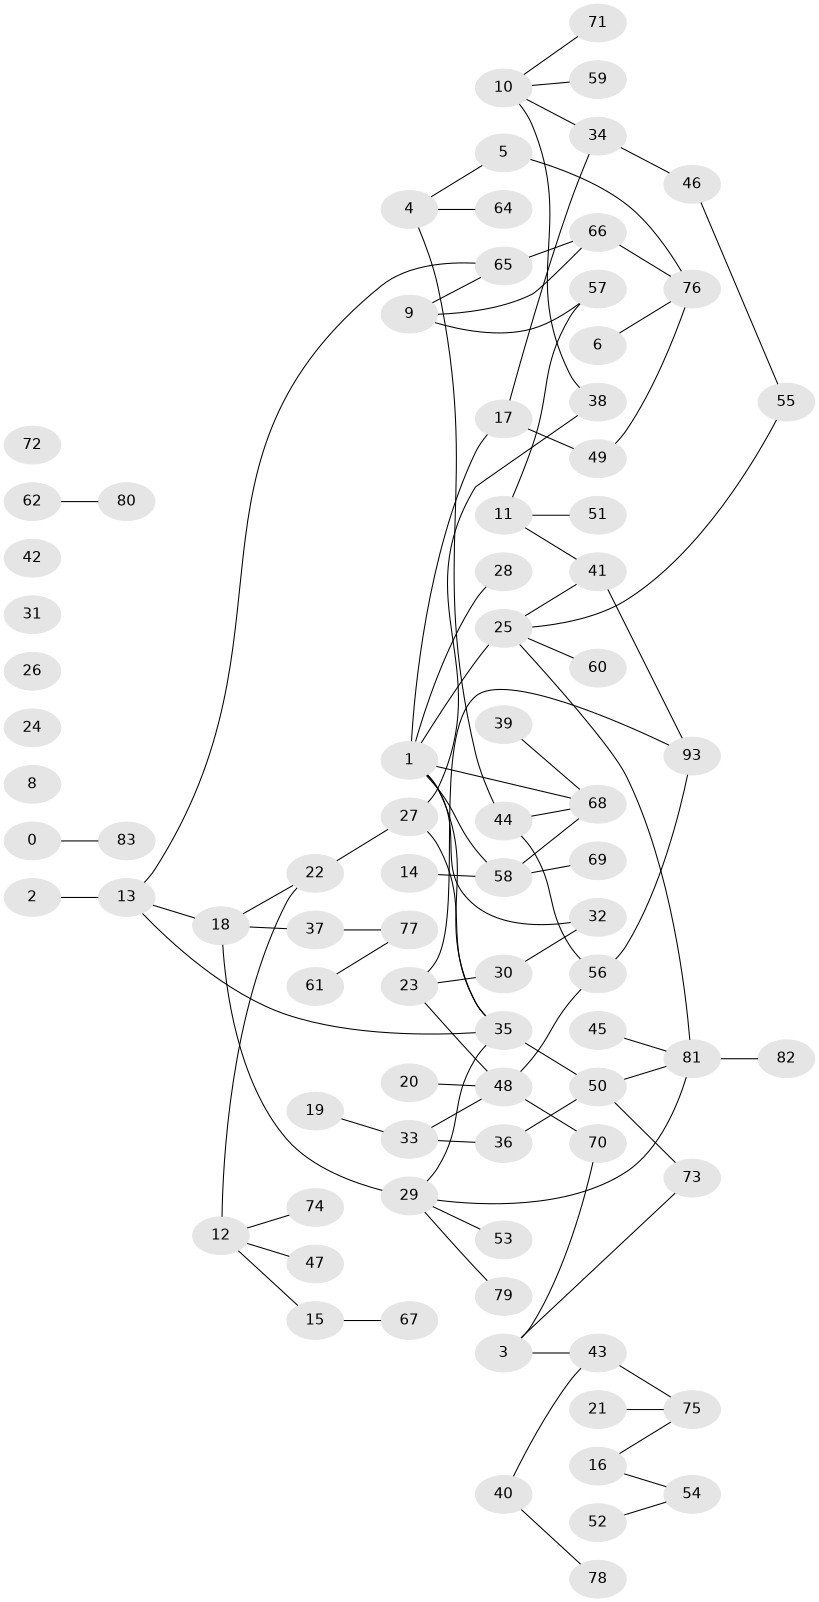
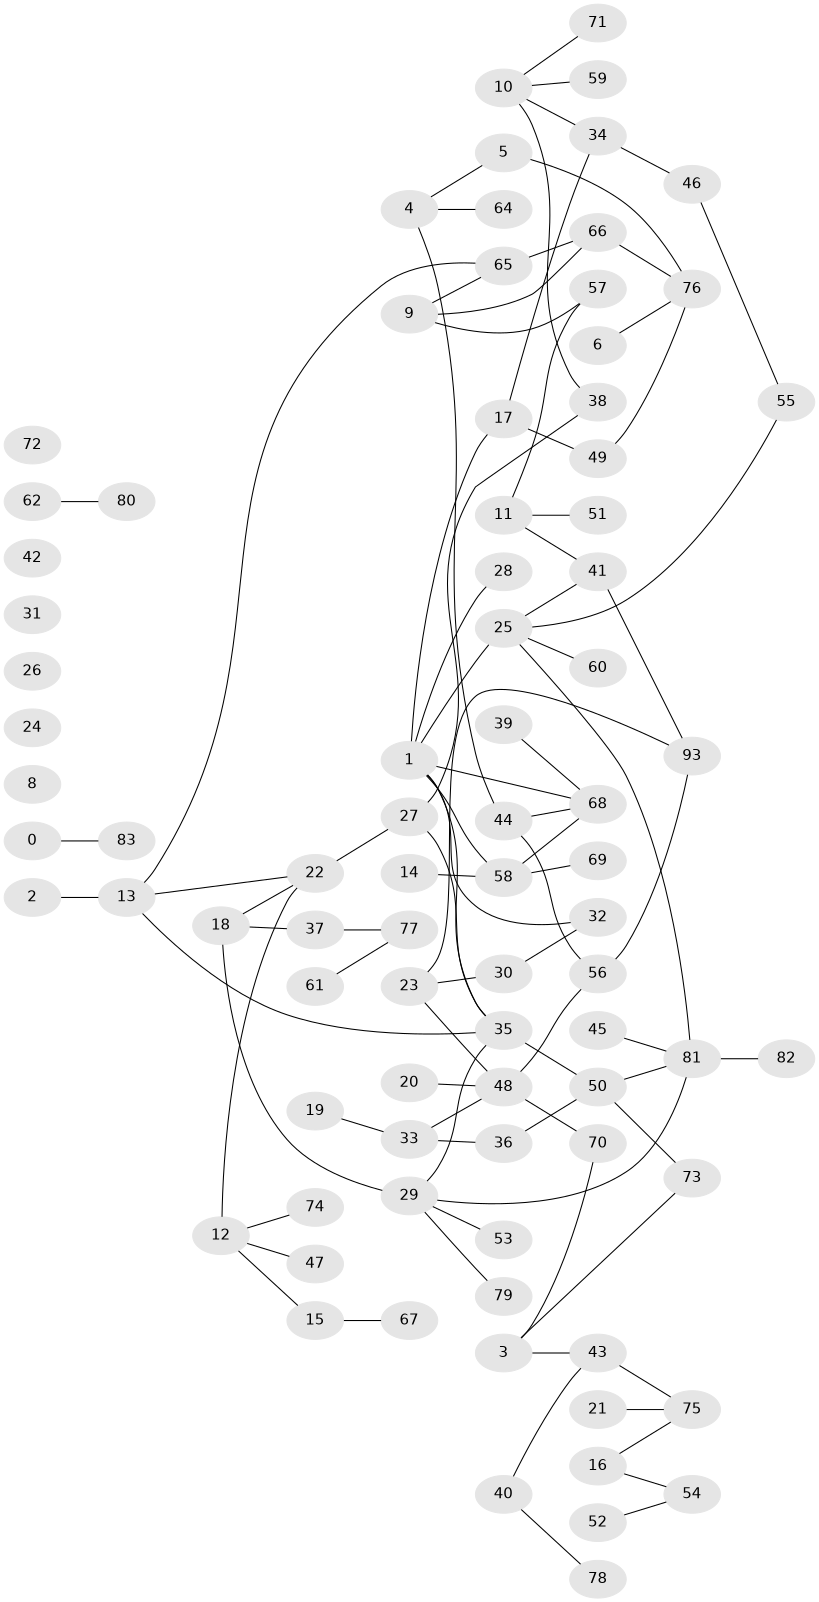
(174, 912) -> (221, 885)
